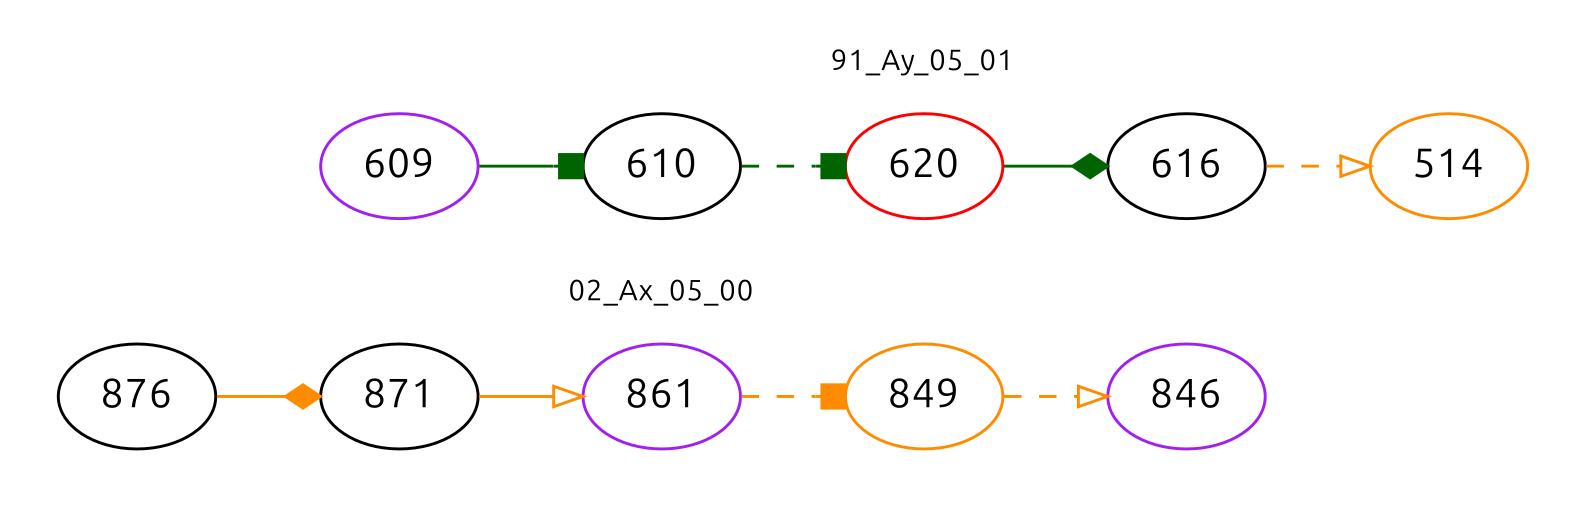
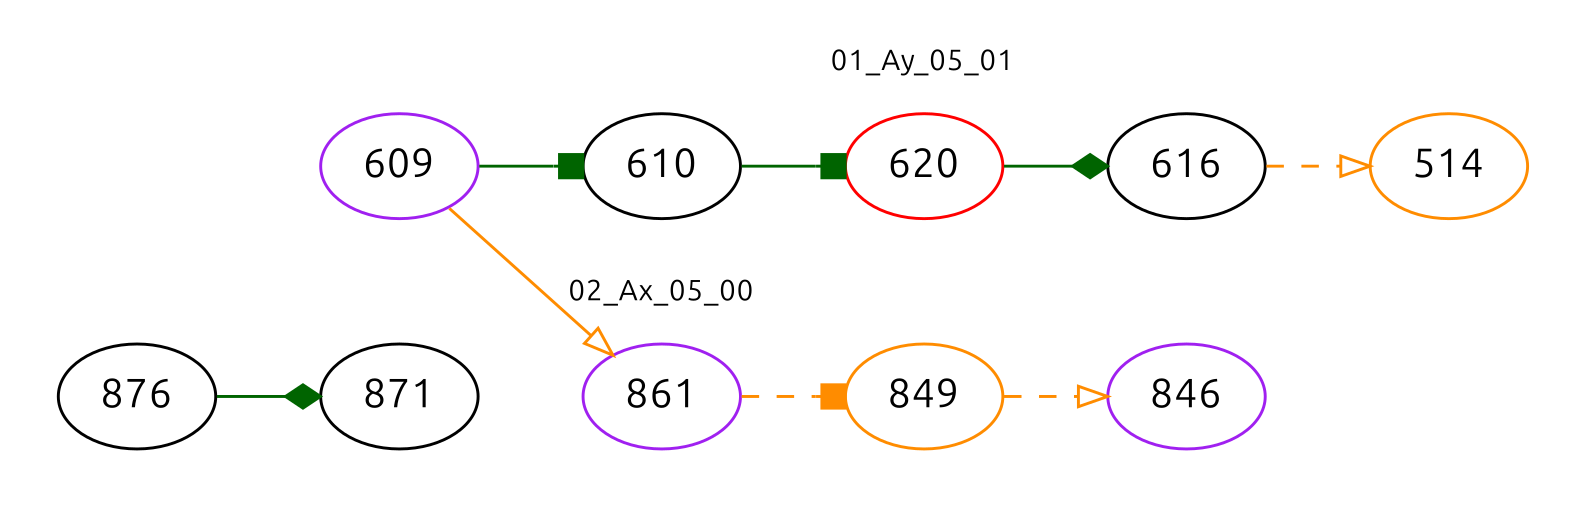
(924, 63) -> (924, 63)
(779, 166) -> (779, 166)
(251, 396) -> (251, 396)
(516, 396) -> (534, 285)
